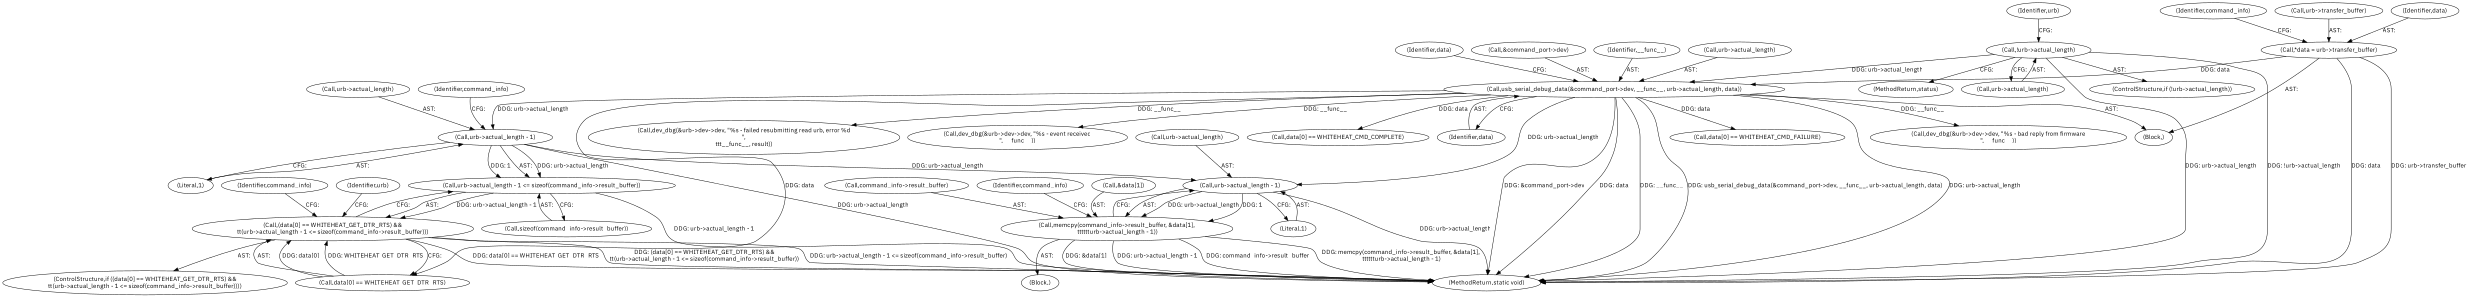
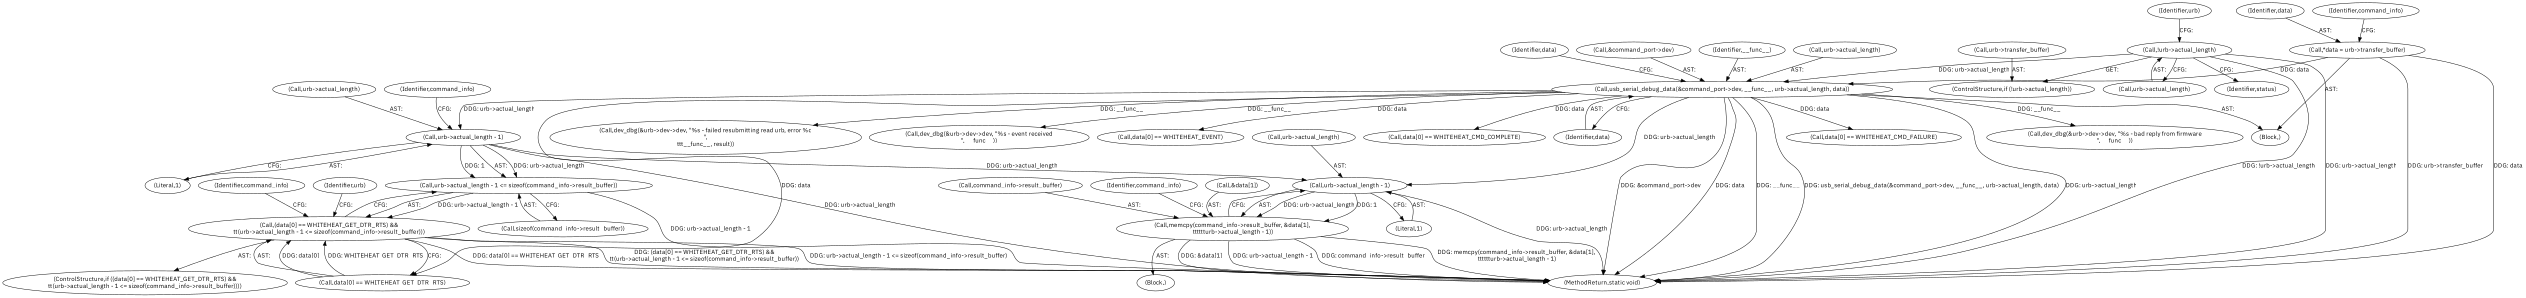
(2329, 28) -> (2012, 67)
(2120, 70) -> (2113, 70)
(1906, 89) -> (2252, 89)
none -> (1171, 137)
